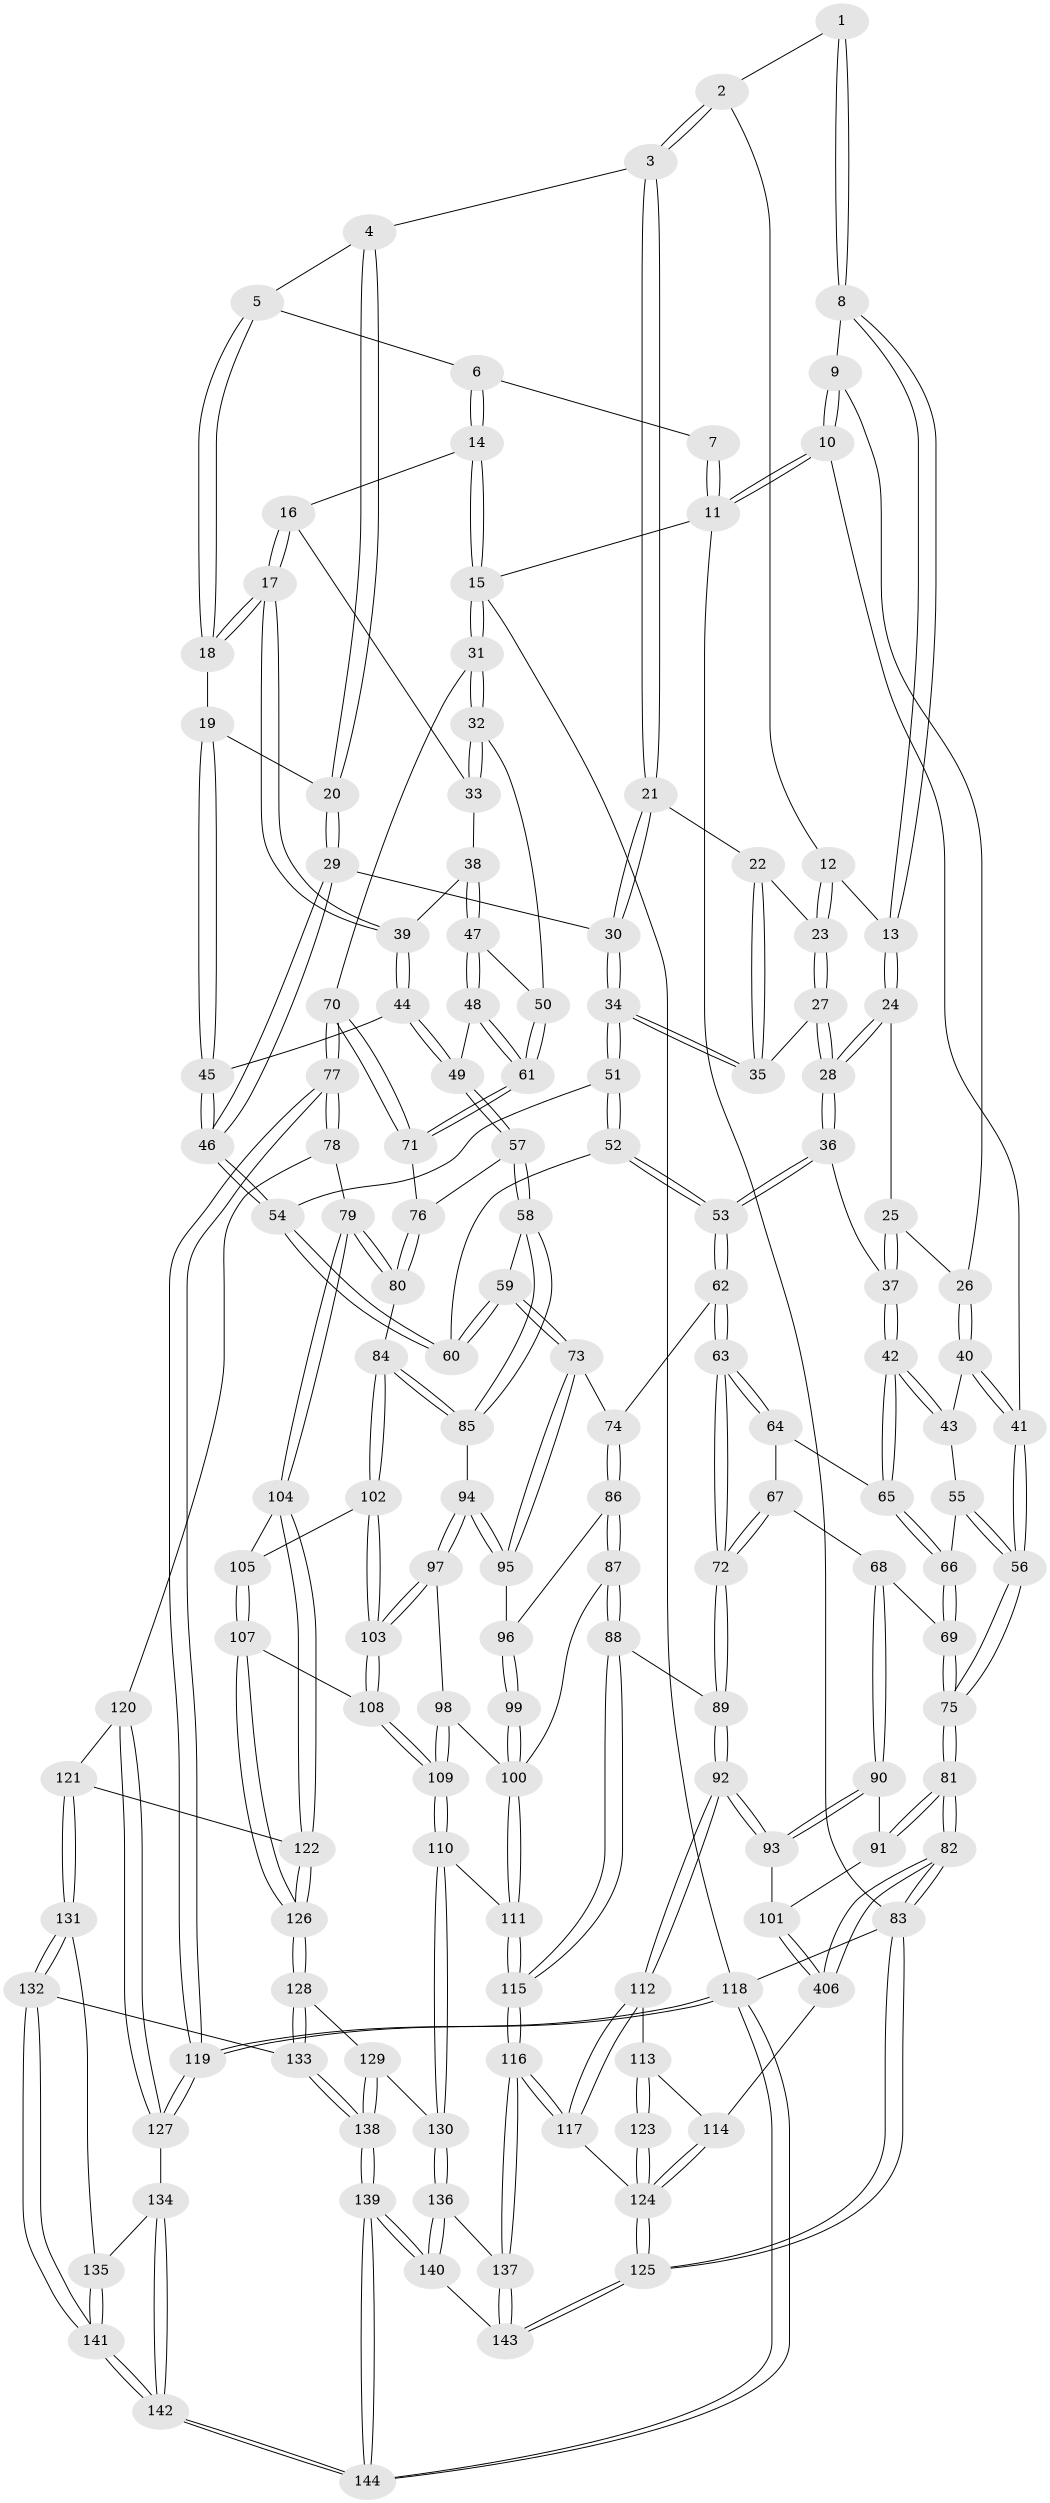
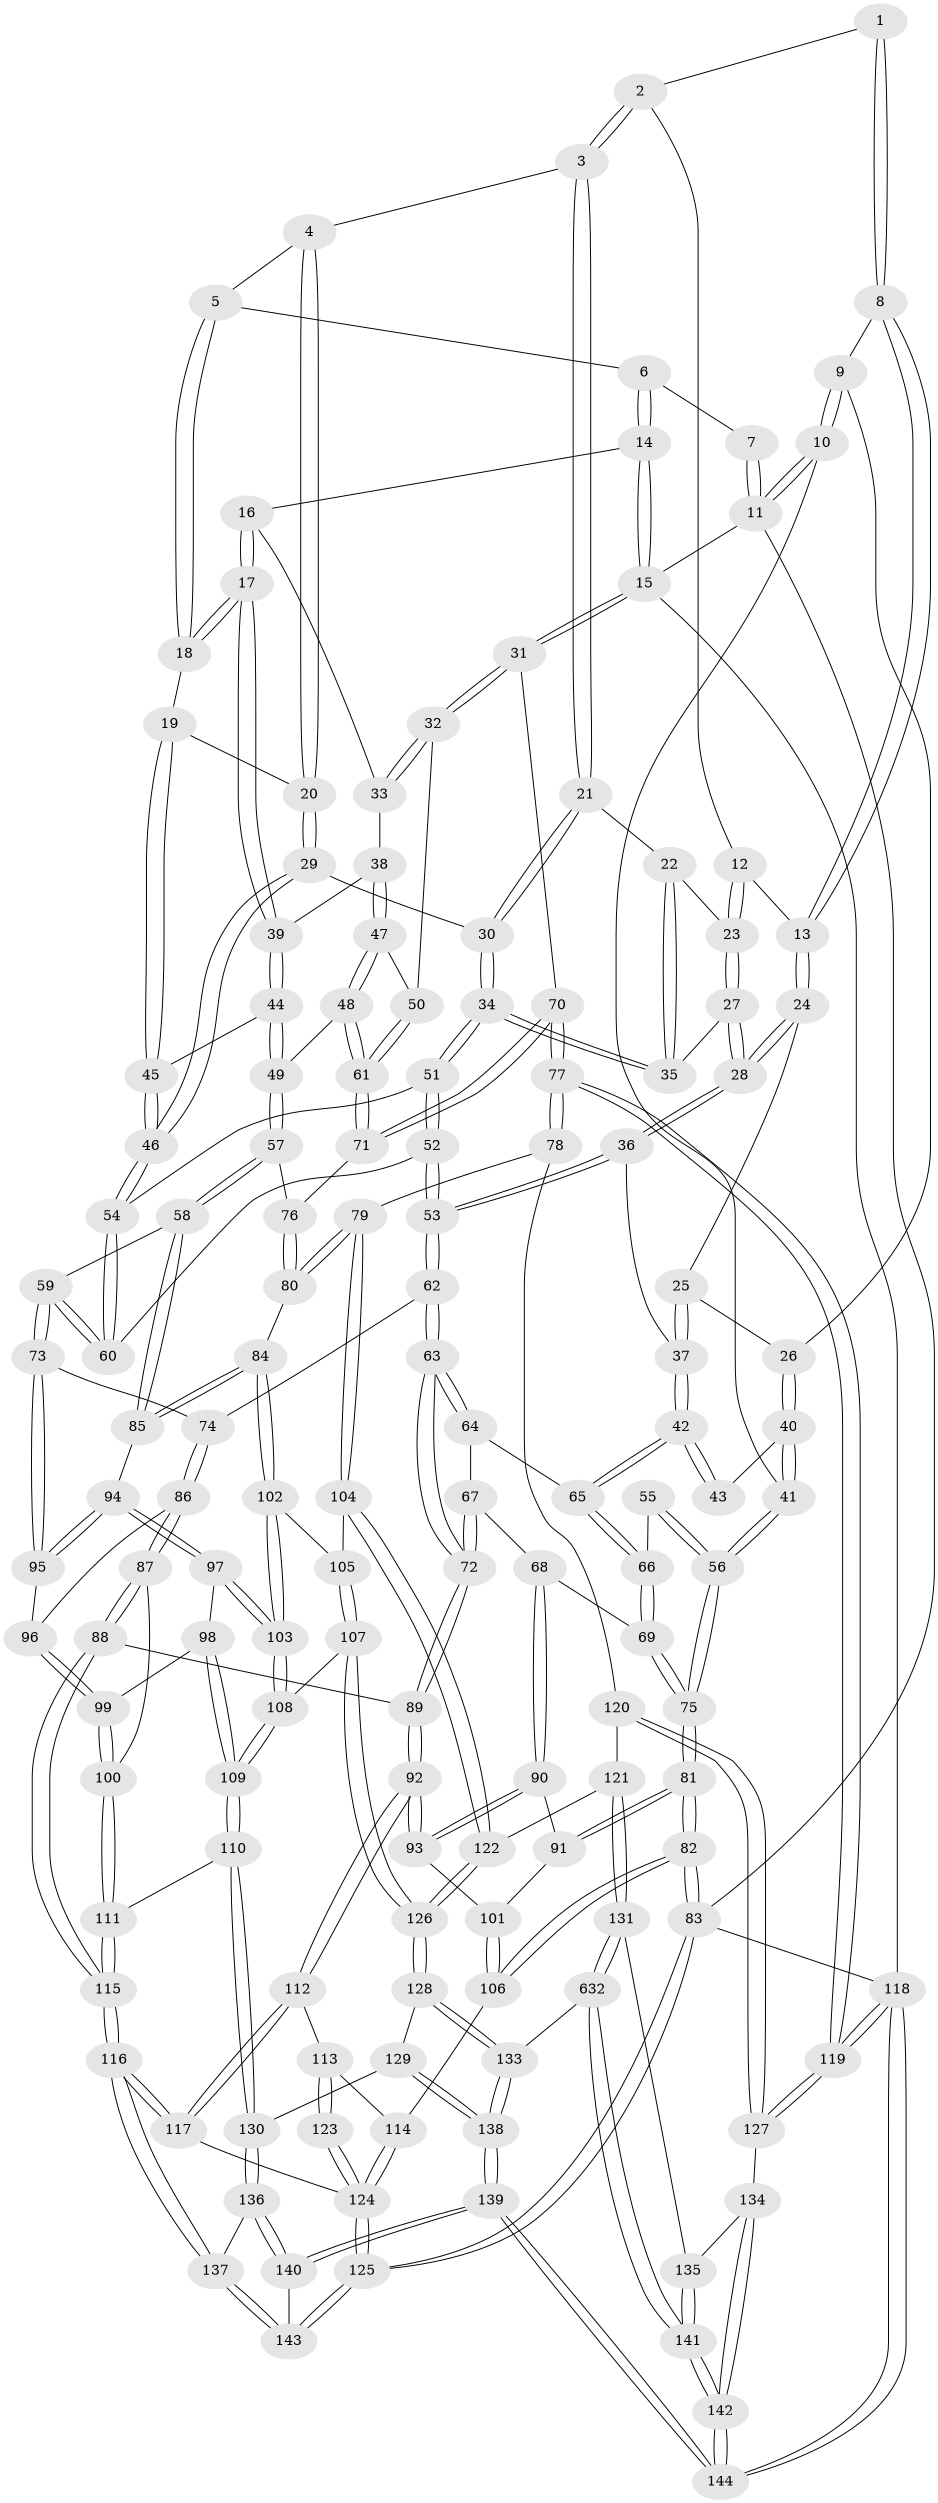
(954, 1463) -> none
(479, 1744) -> (156, 1673)
(32, 1990) -> (593, 1990)
(827, 1990) -> (493, 1990)
